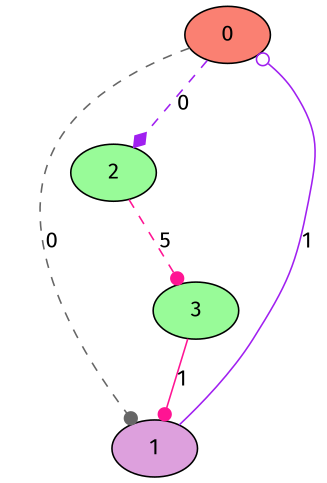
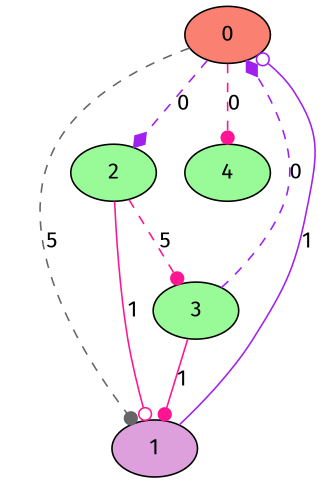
none -> (228, 173)
none -> (288, 190)
(52, 242) -> (52, 242)
none -> (123, 305)
